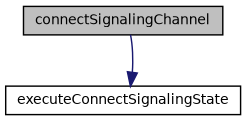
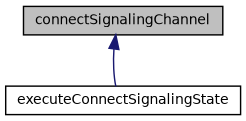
(133, 53) -> (114, 68)
